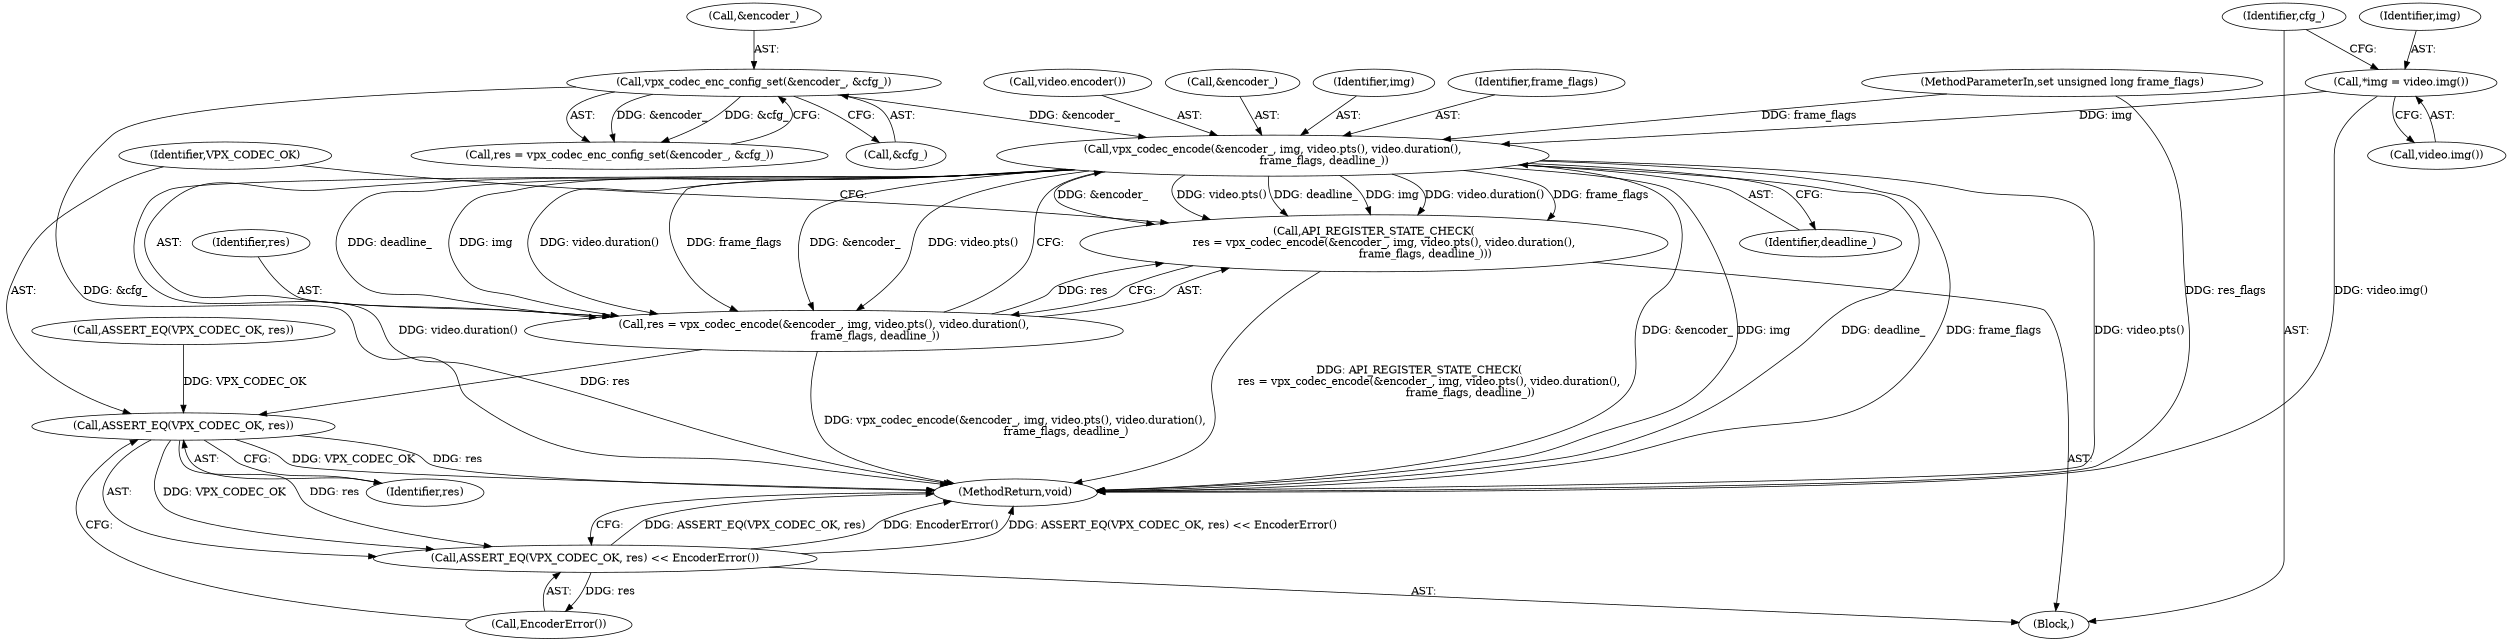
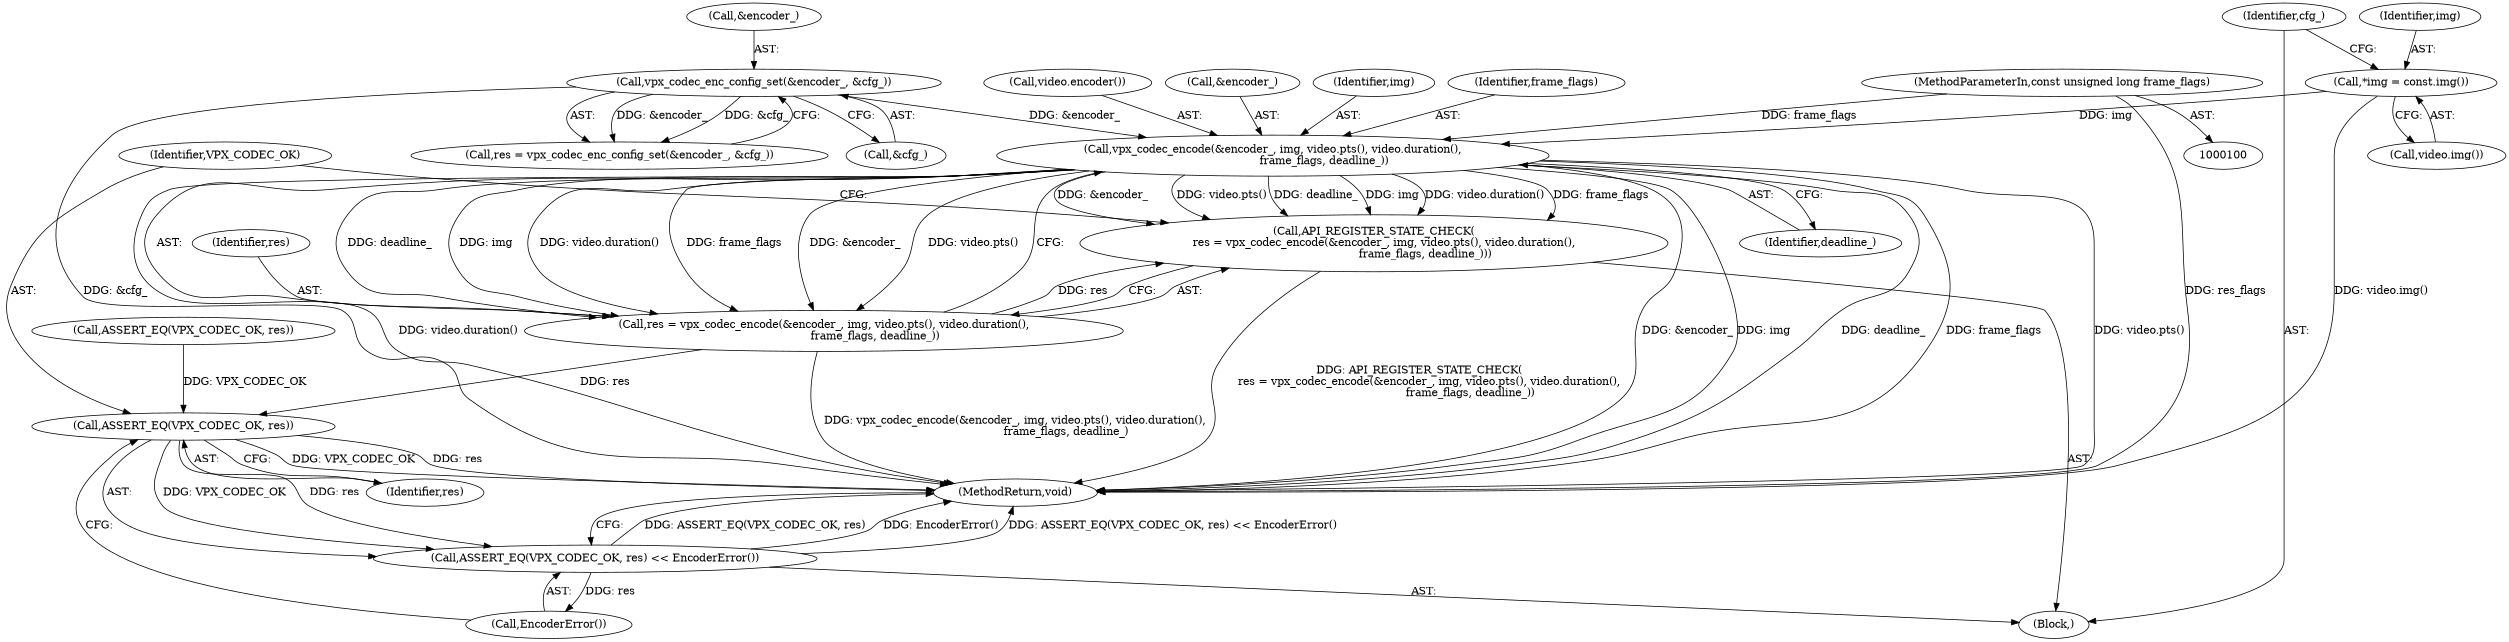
(2062, 83) -> (2062, 83)
(2401, 83) -> (2401, 83)
none -> (2223, 156)
